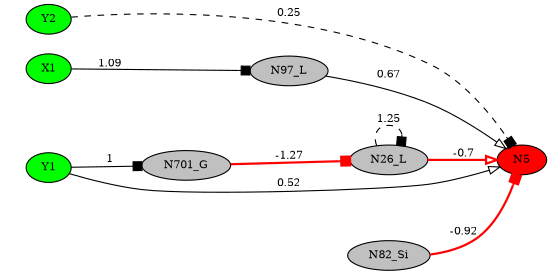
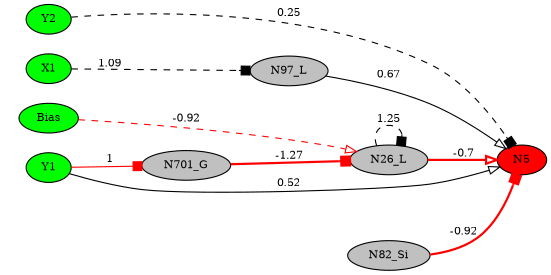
(155, 70) -> (155, 70)
none -> (49, 118)
(101, 167) -> (101, 167)
